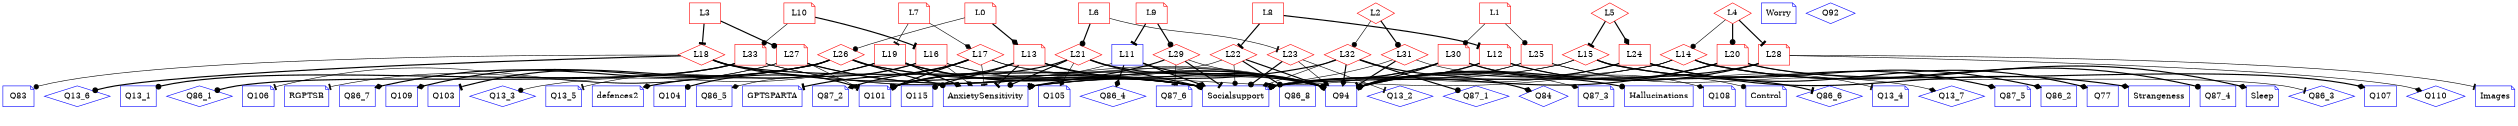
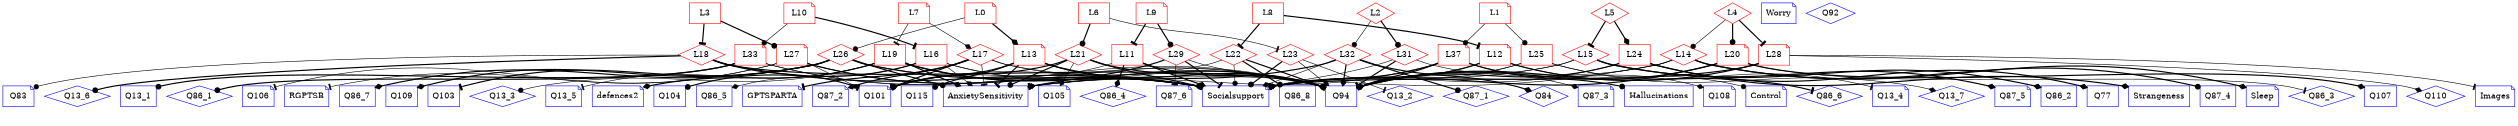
(1127, 55) -> (1127, 55)
(1454, 55) -> (1454, 55)
